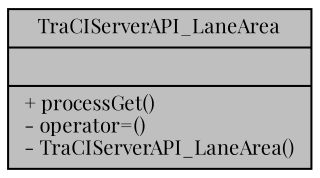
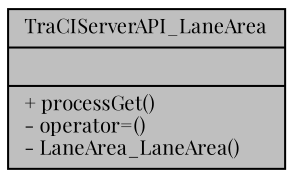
(160, 149) -> (132, 149)
